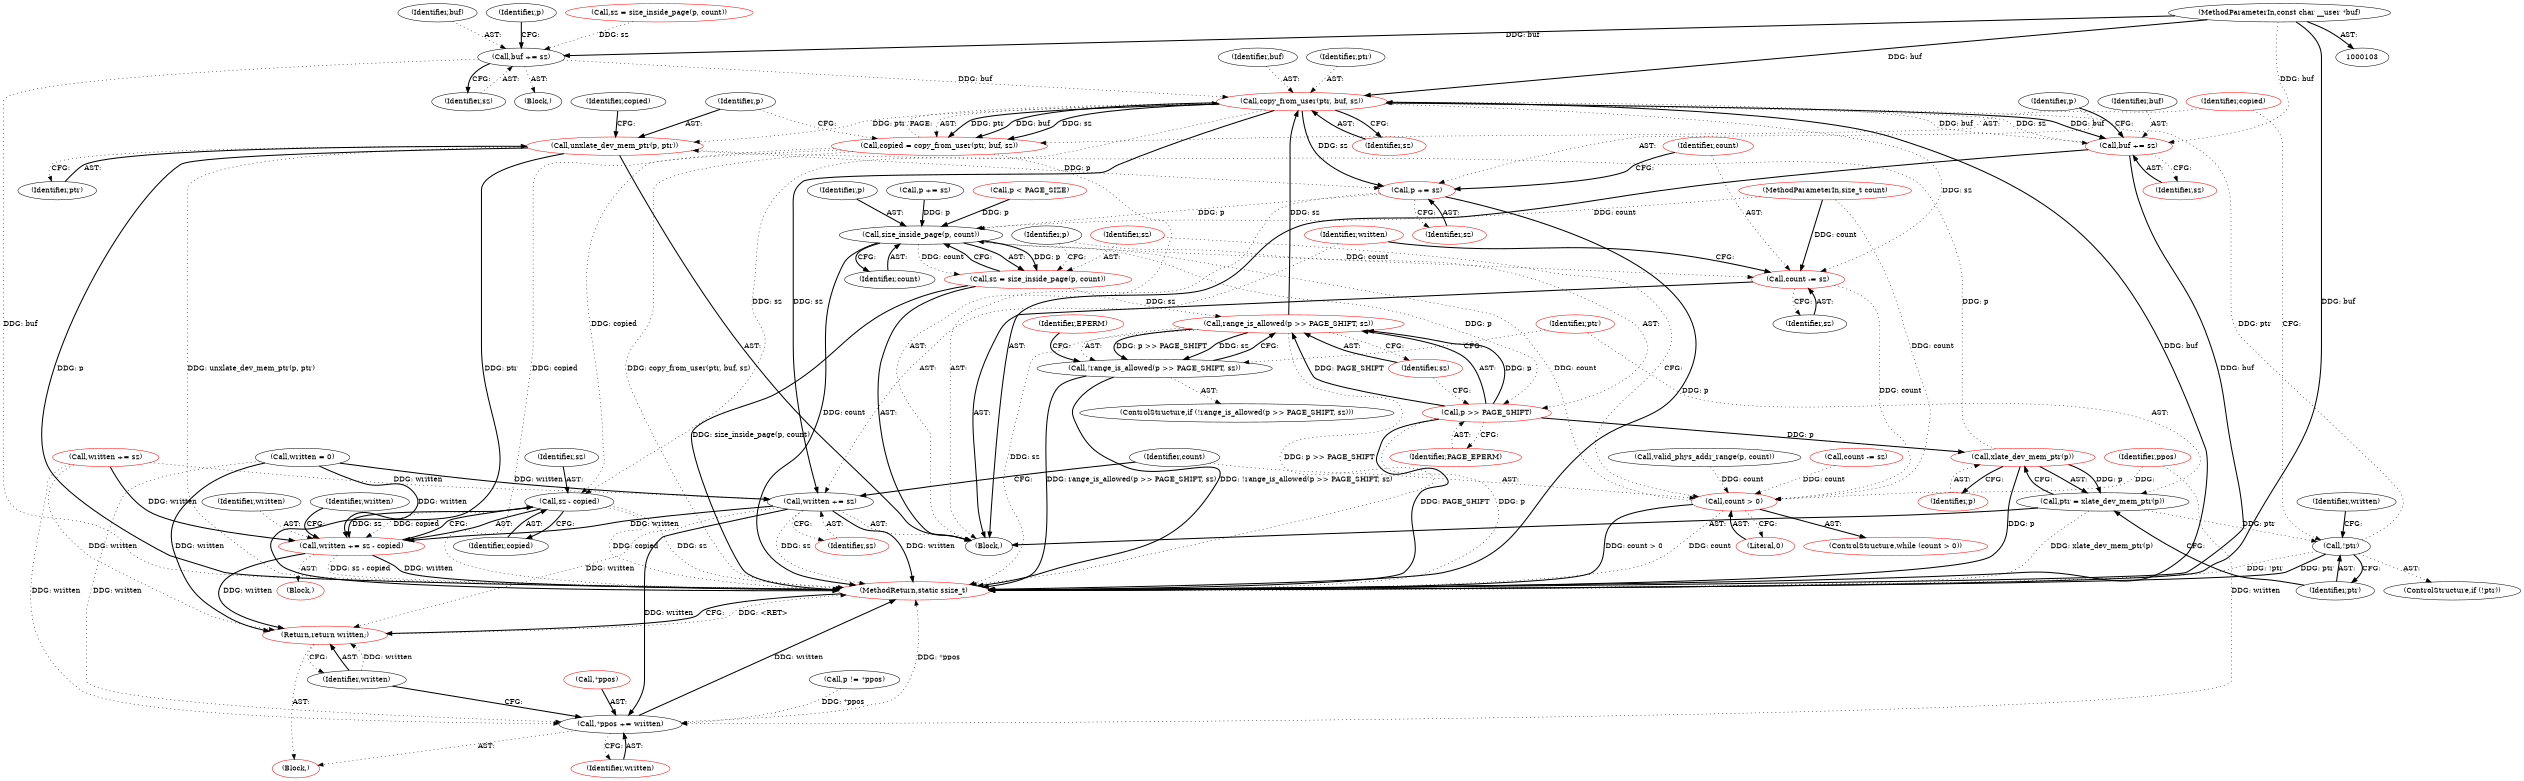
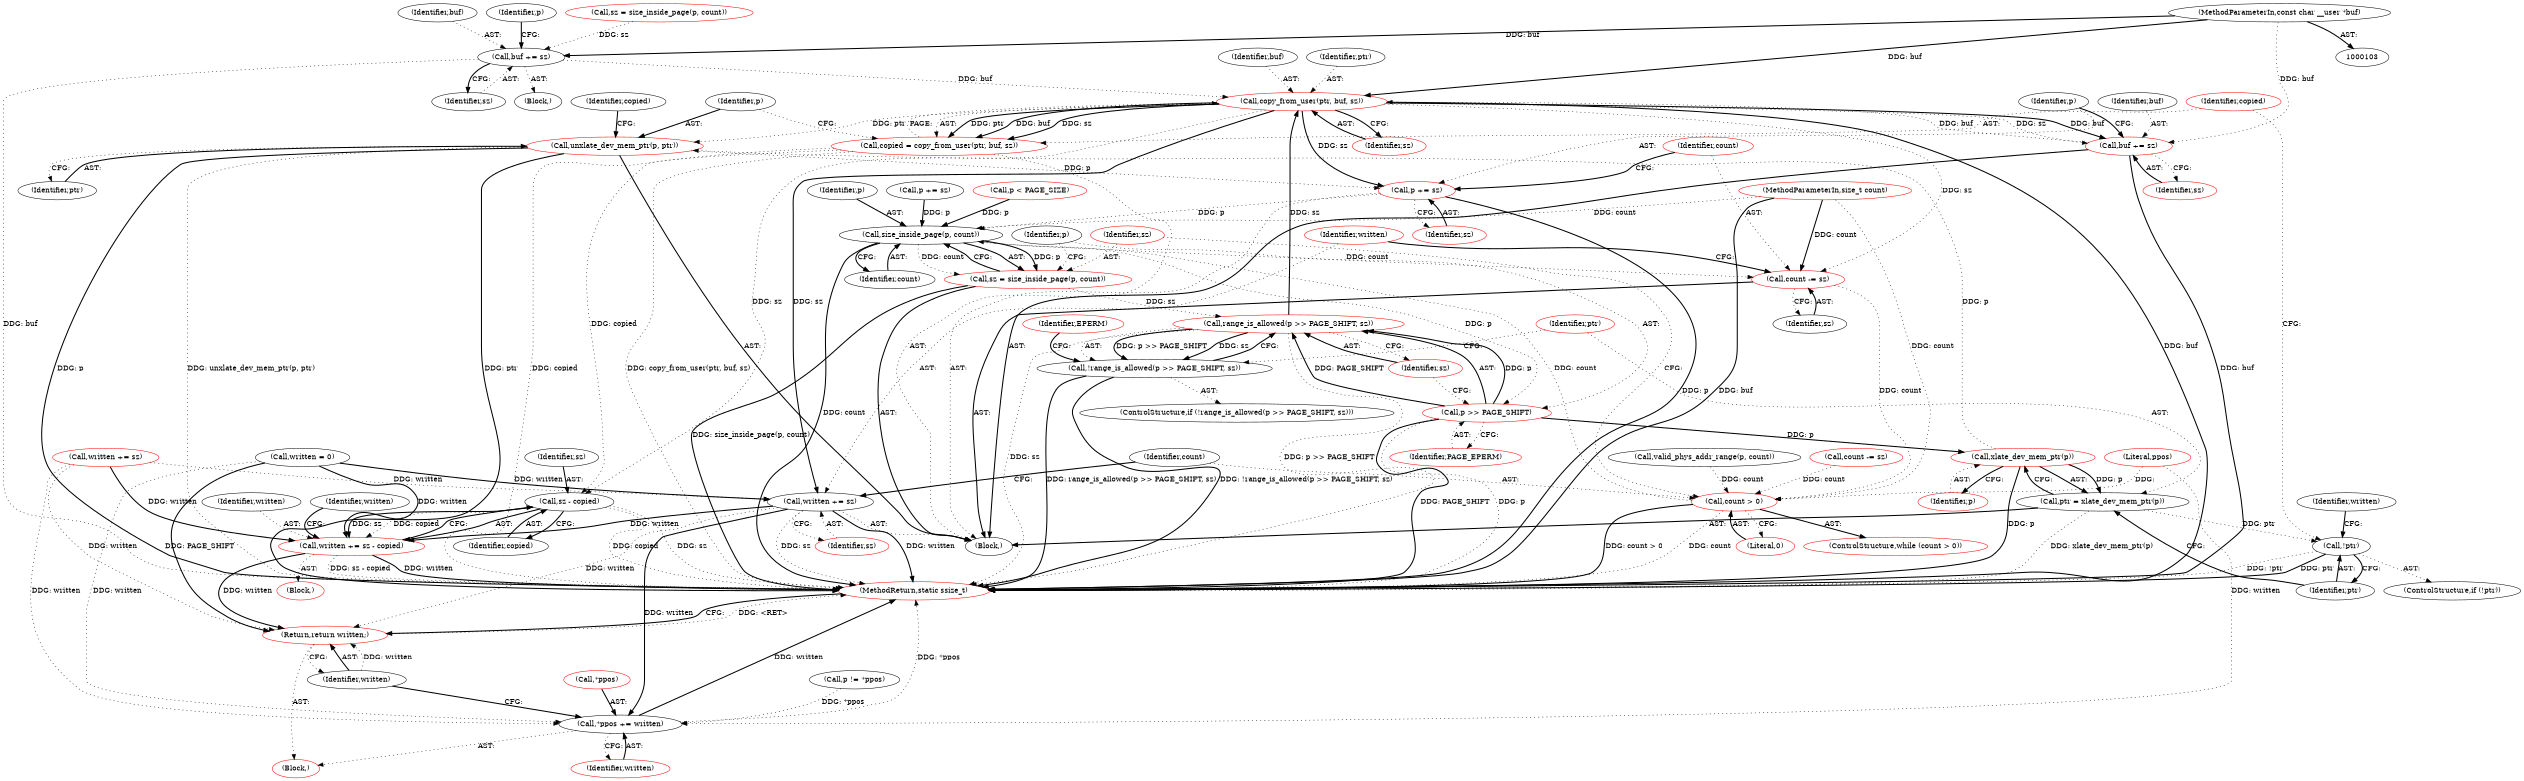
(2045, 116) -> none
(2148, 457) -> (2148, 457)
(2246, 536) -> (1497, 562)
(200, 546) -> (200, 546)
